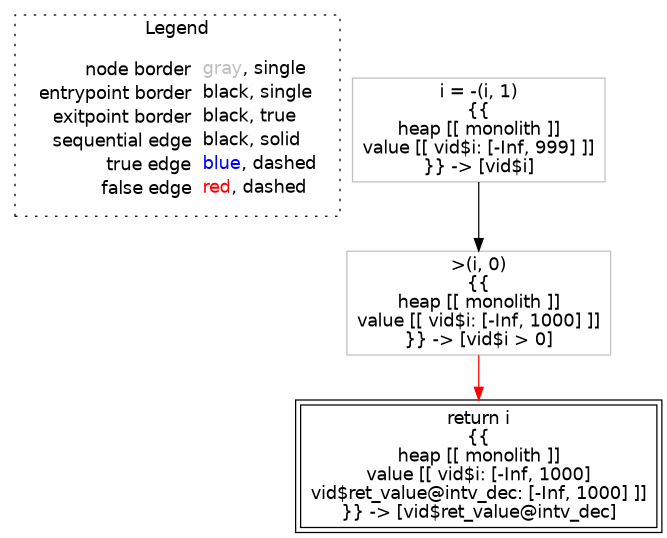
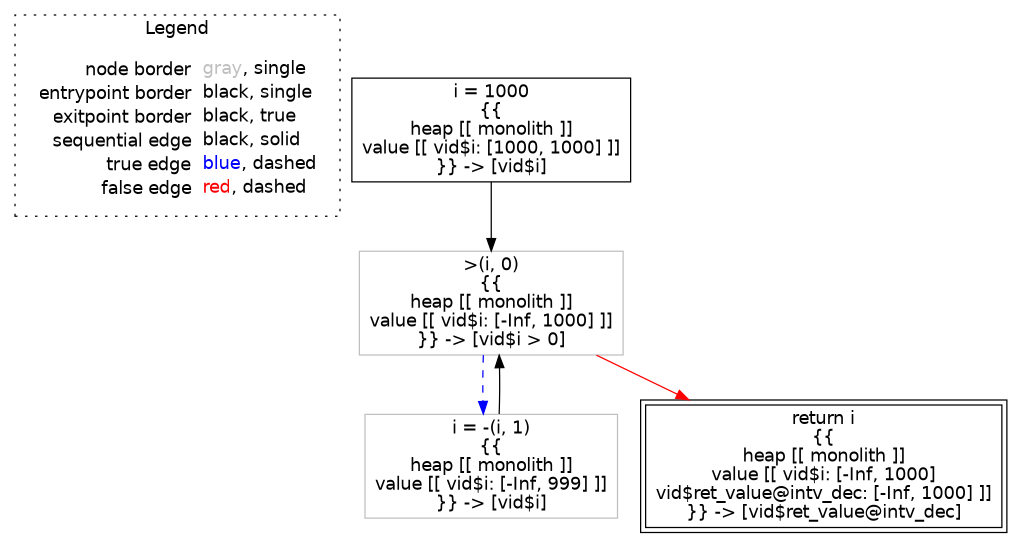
none -> (491, 130)
none -> (483, 378)
